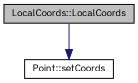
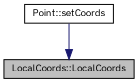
(69, 36) -> (69, 36)
